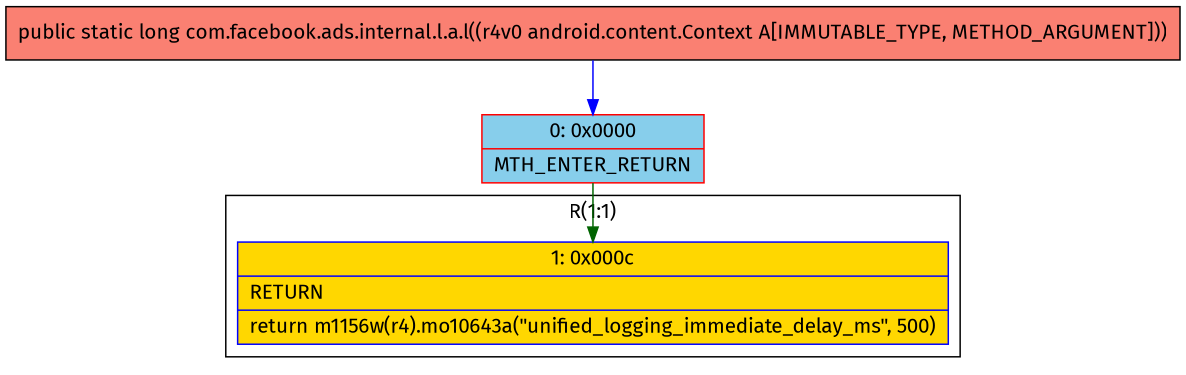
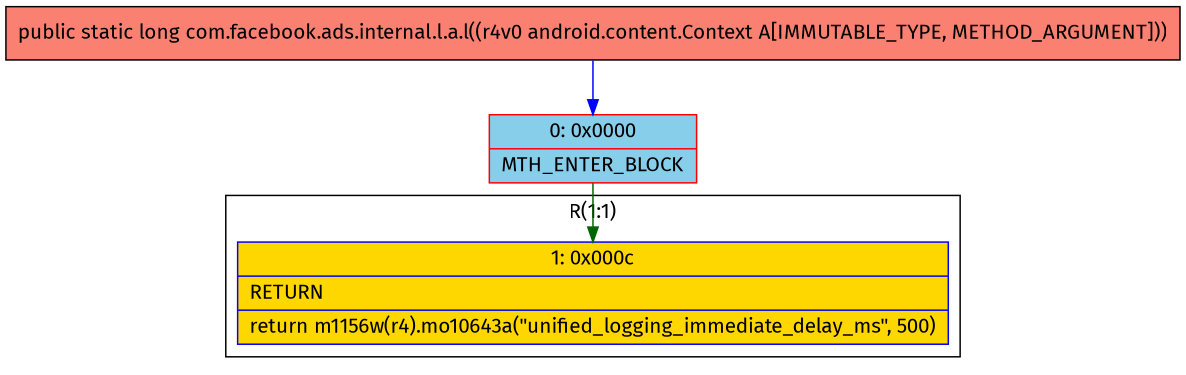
(593, 165) -> (593, 165)
